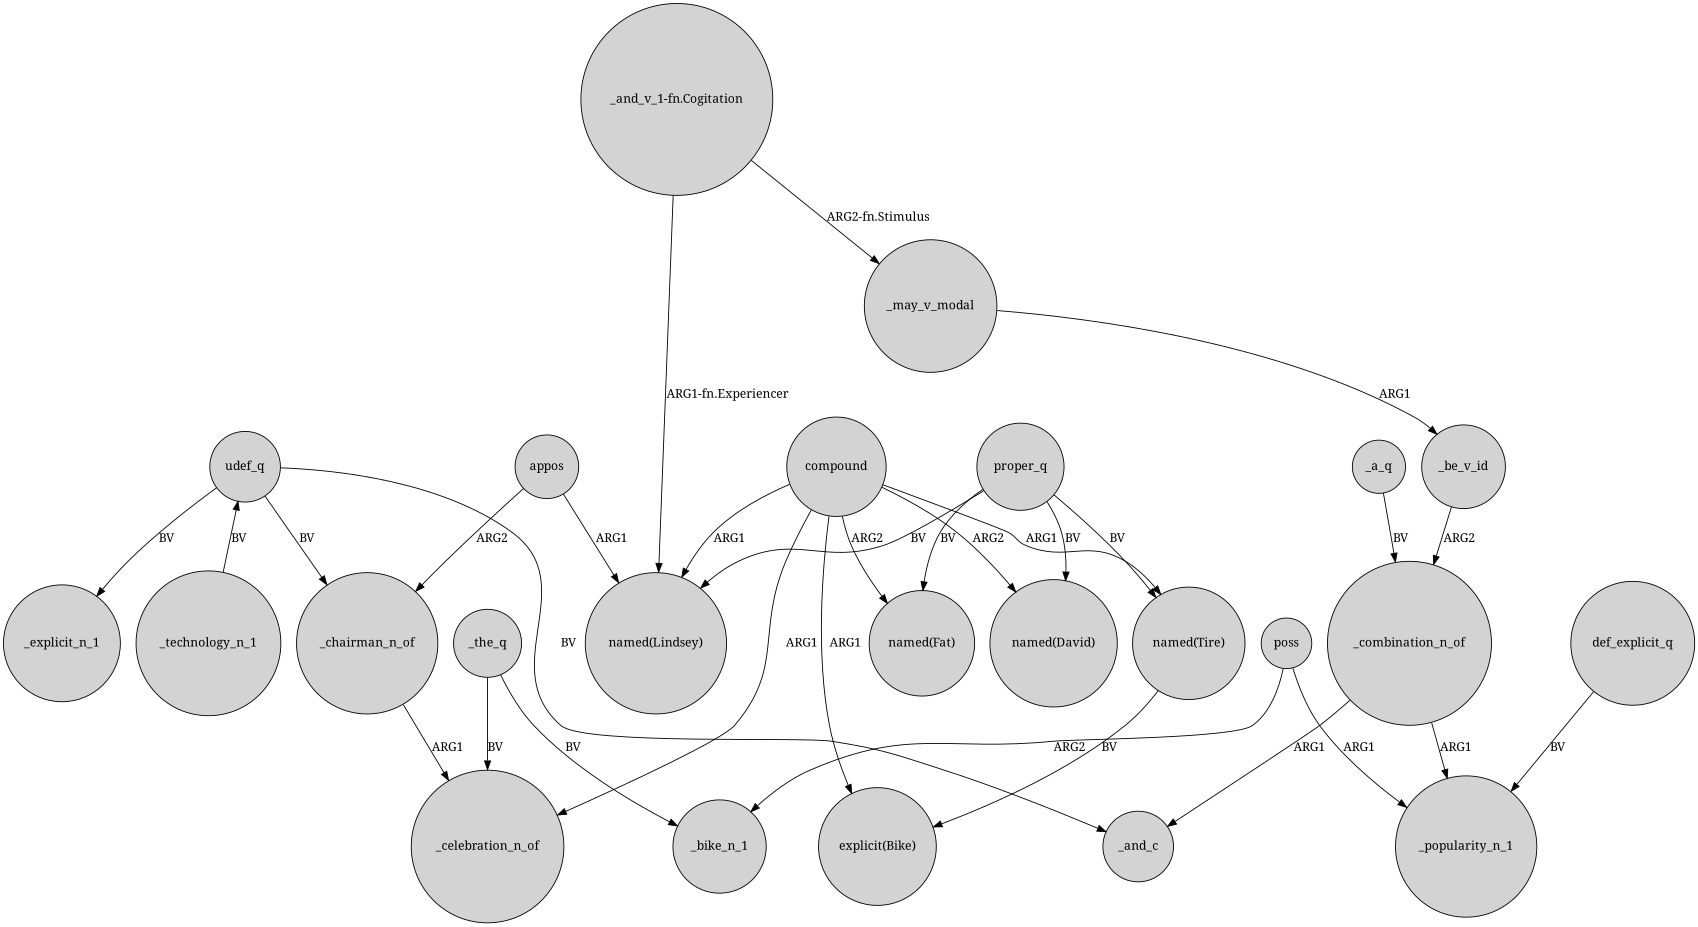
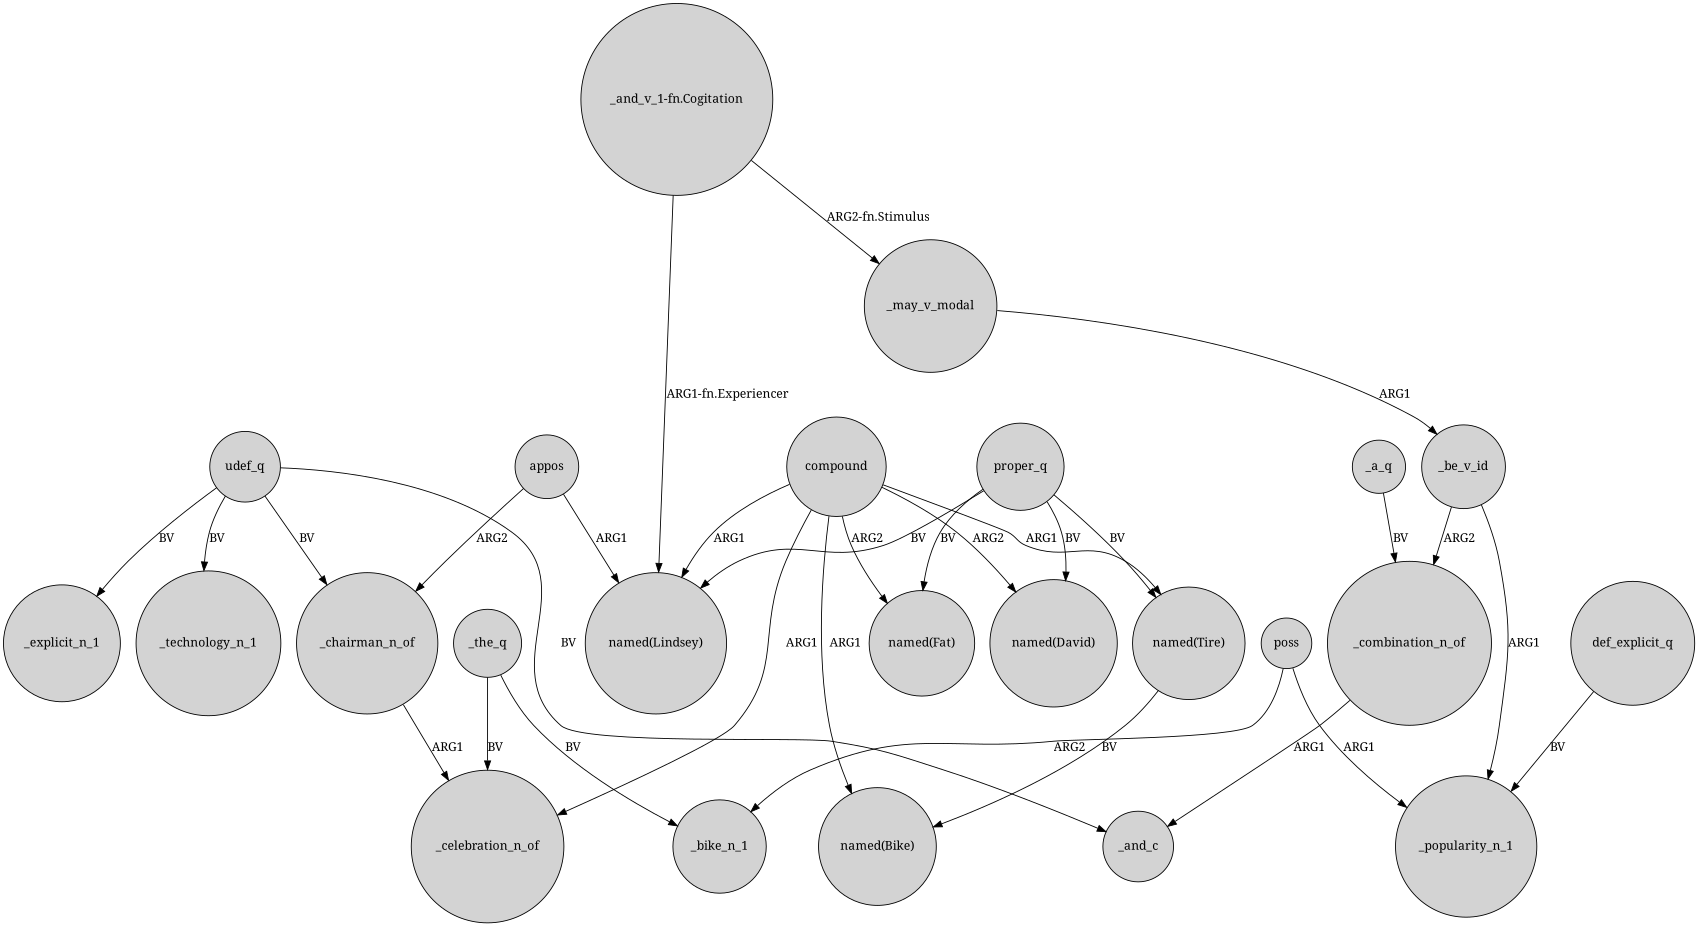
(230, 541) -> (211, 528)
(1438, 746) -> (1508, 637)
(877, 847) -> (877, 847)
